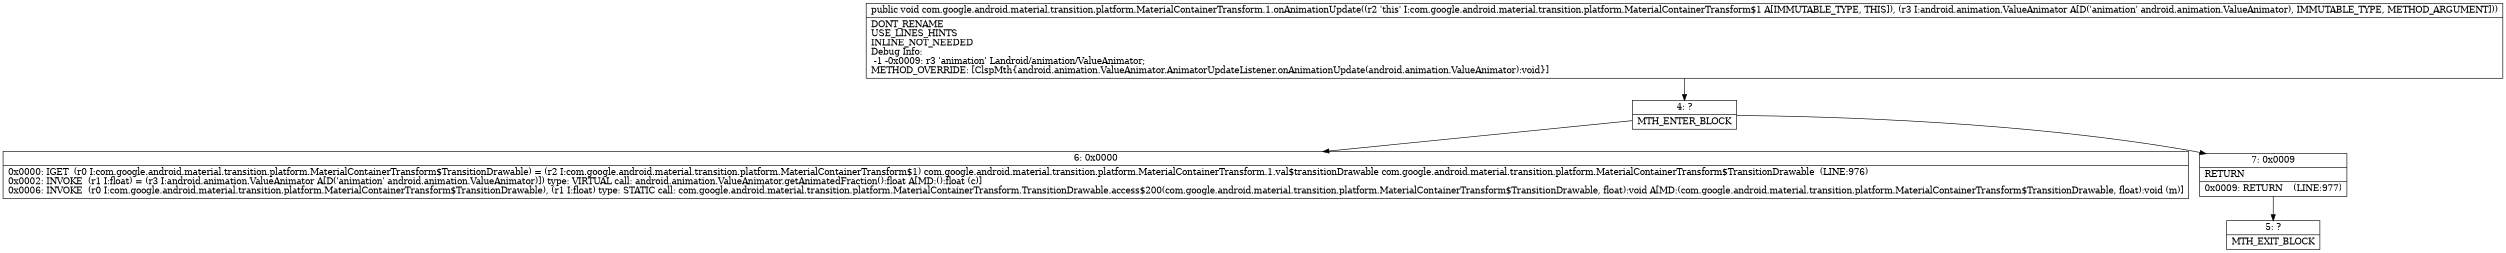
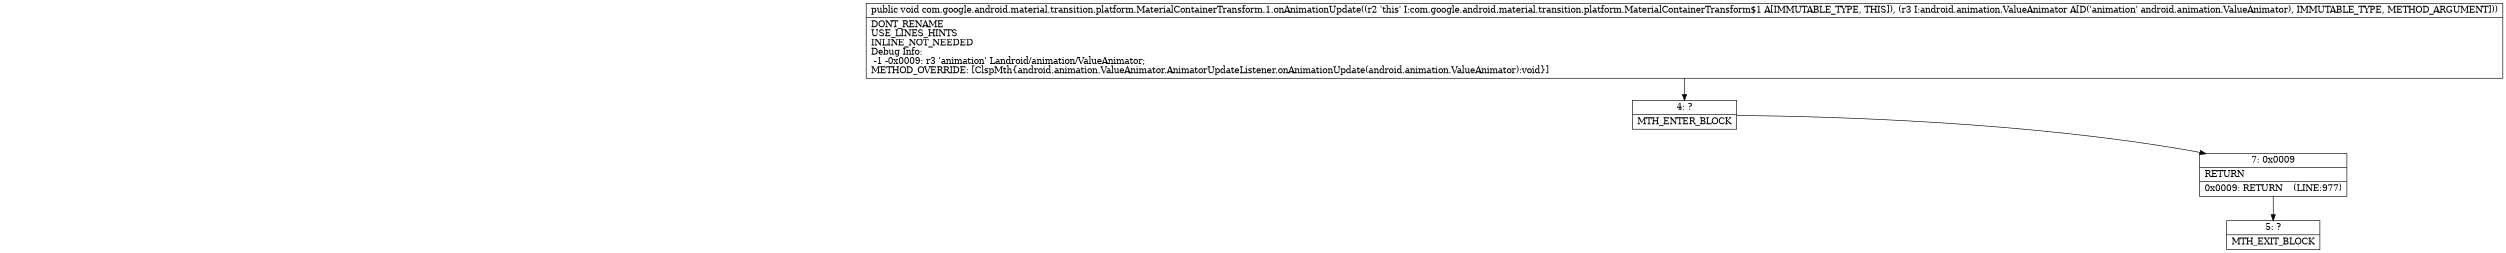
(1096, 175) -> none
